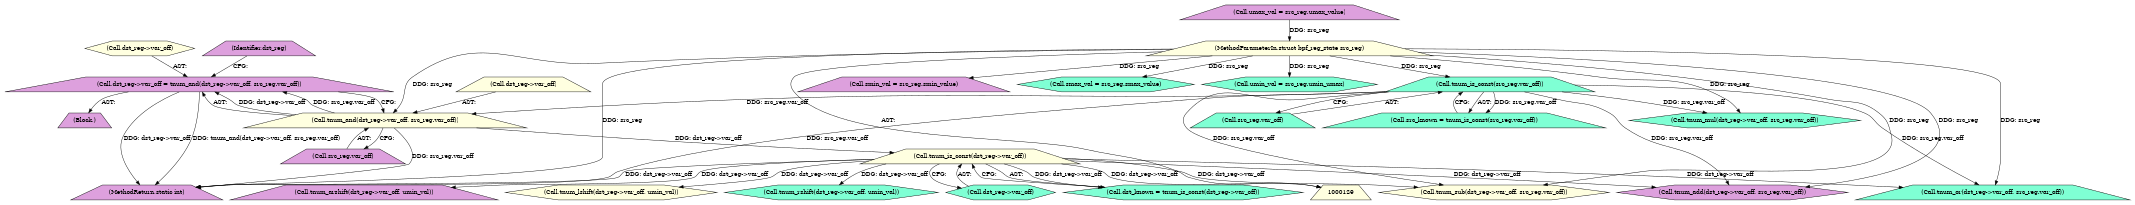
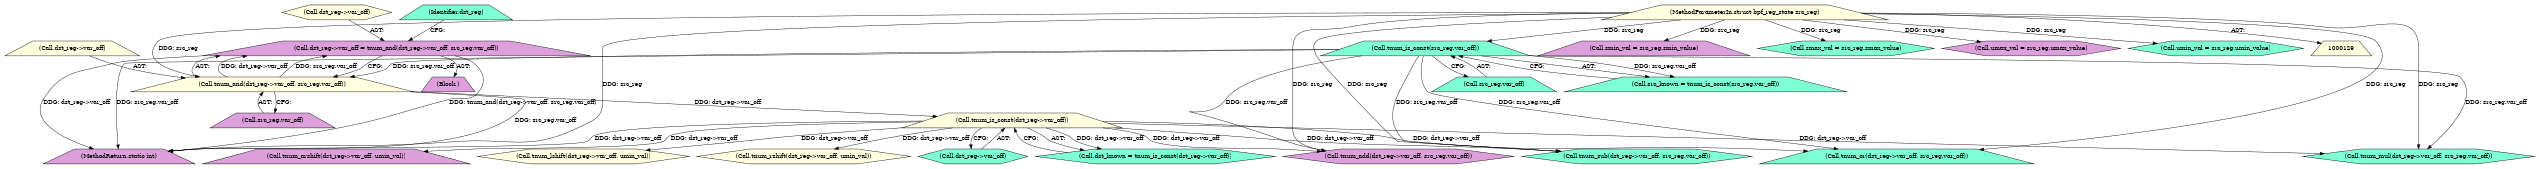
(1290, 12) -> (2031, 48)
(1290, 28) -> (1890, 31)
(259, 48) -> (456, 12)
(1290, 84) -> (2216, 48)
(1188, 184) -> (1714, 138)
(831, 192) -> (804, 156)
(1494, 192) -> (1637, 156)
